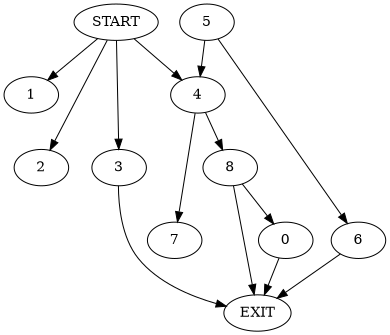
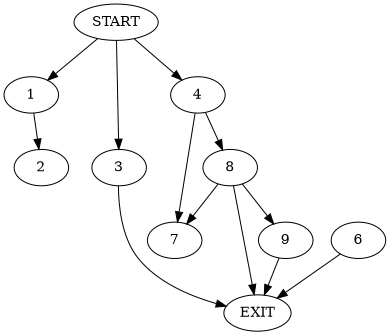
(207, 22) -> none
(81, 91) -> (36, 126)
none -> (206, 200)
(286, 240) -> (286, 240)
